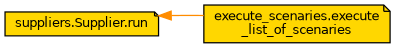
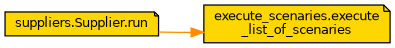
(188, 15) -> (175, 32)
